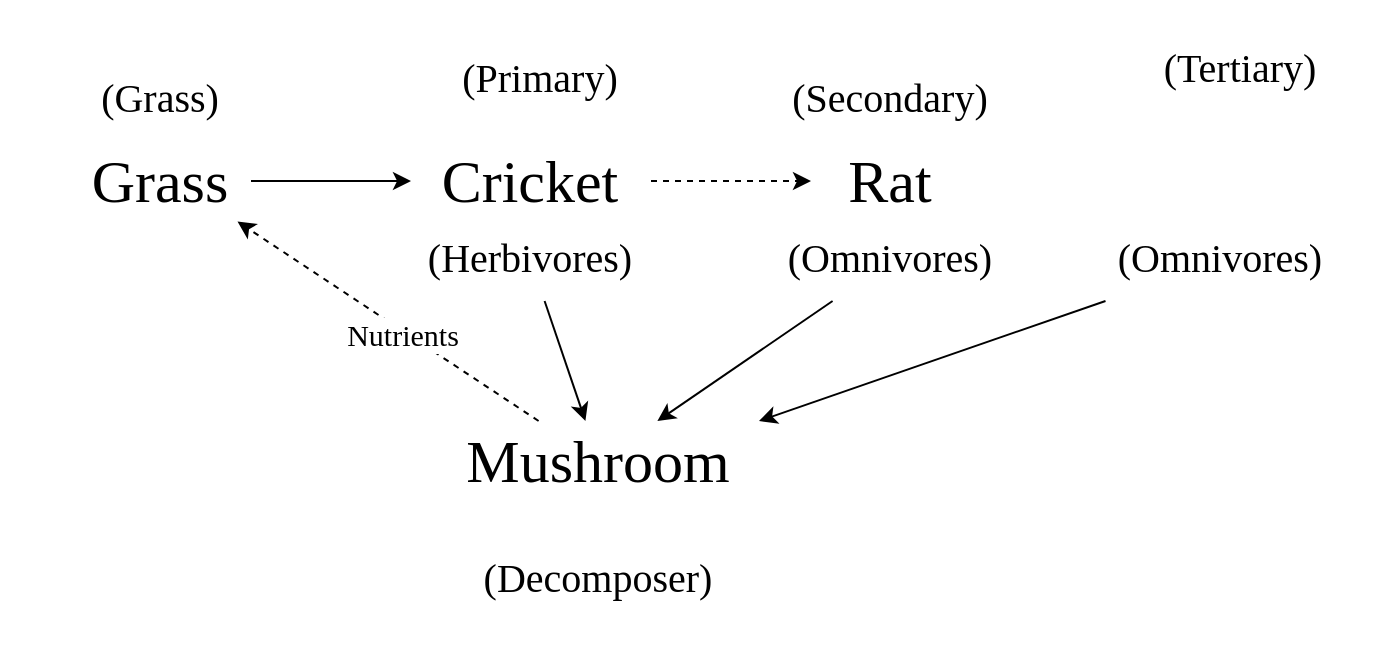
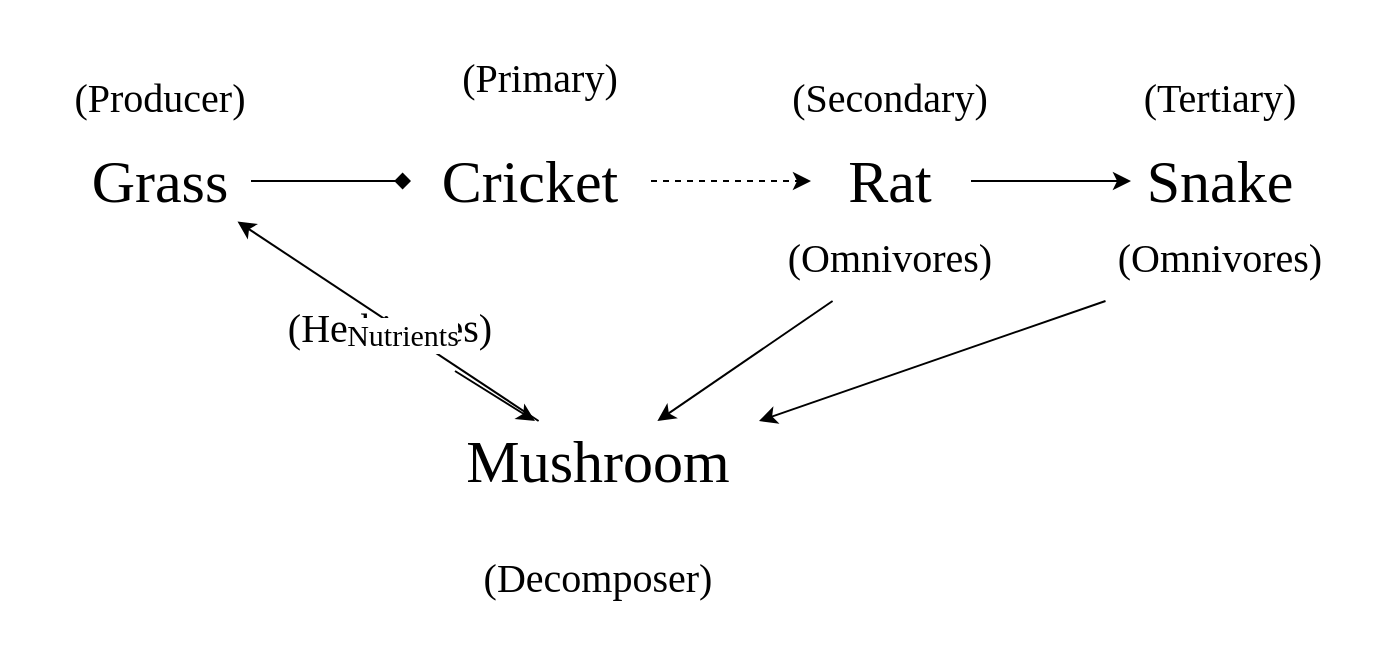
(1241, 71) -> (1221, 101)
(161, 99) -> (161, 99)
(395, 181) -> (394, 181)
none -> (1044, 181)
none -> (1221, 181)
(531, 261) -> (391, 331)
(317, 274) -> (317, 274)
